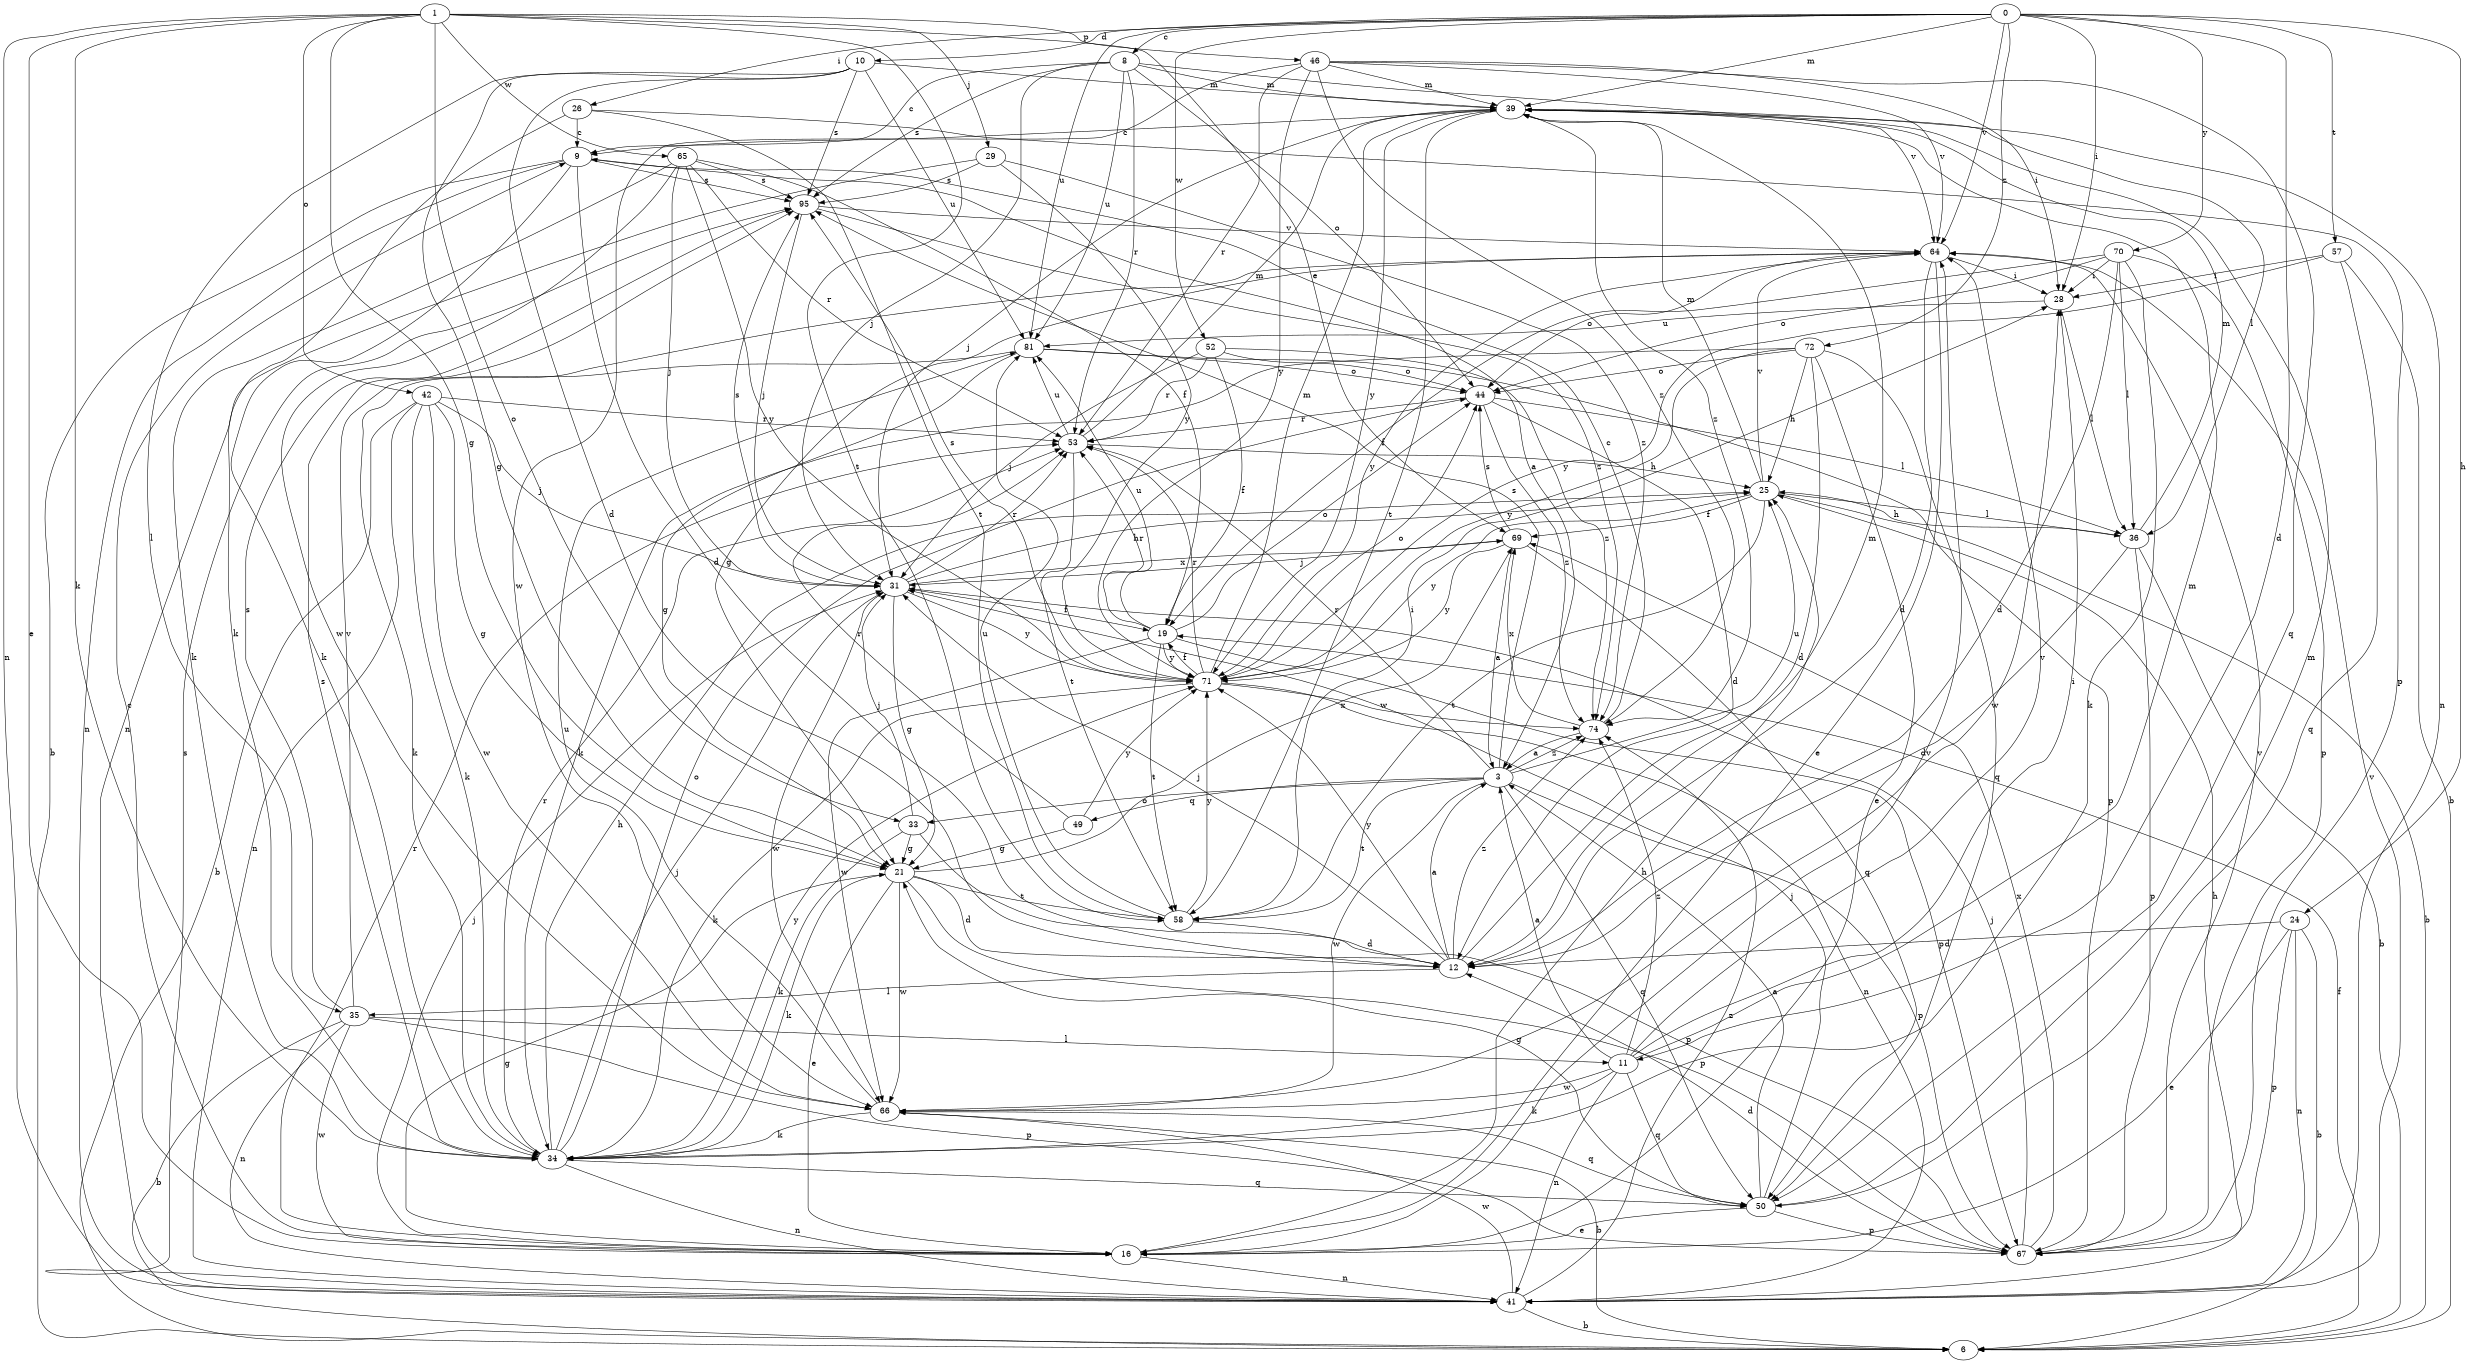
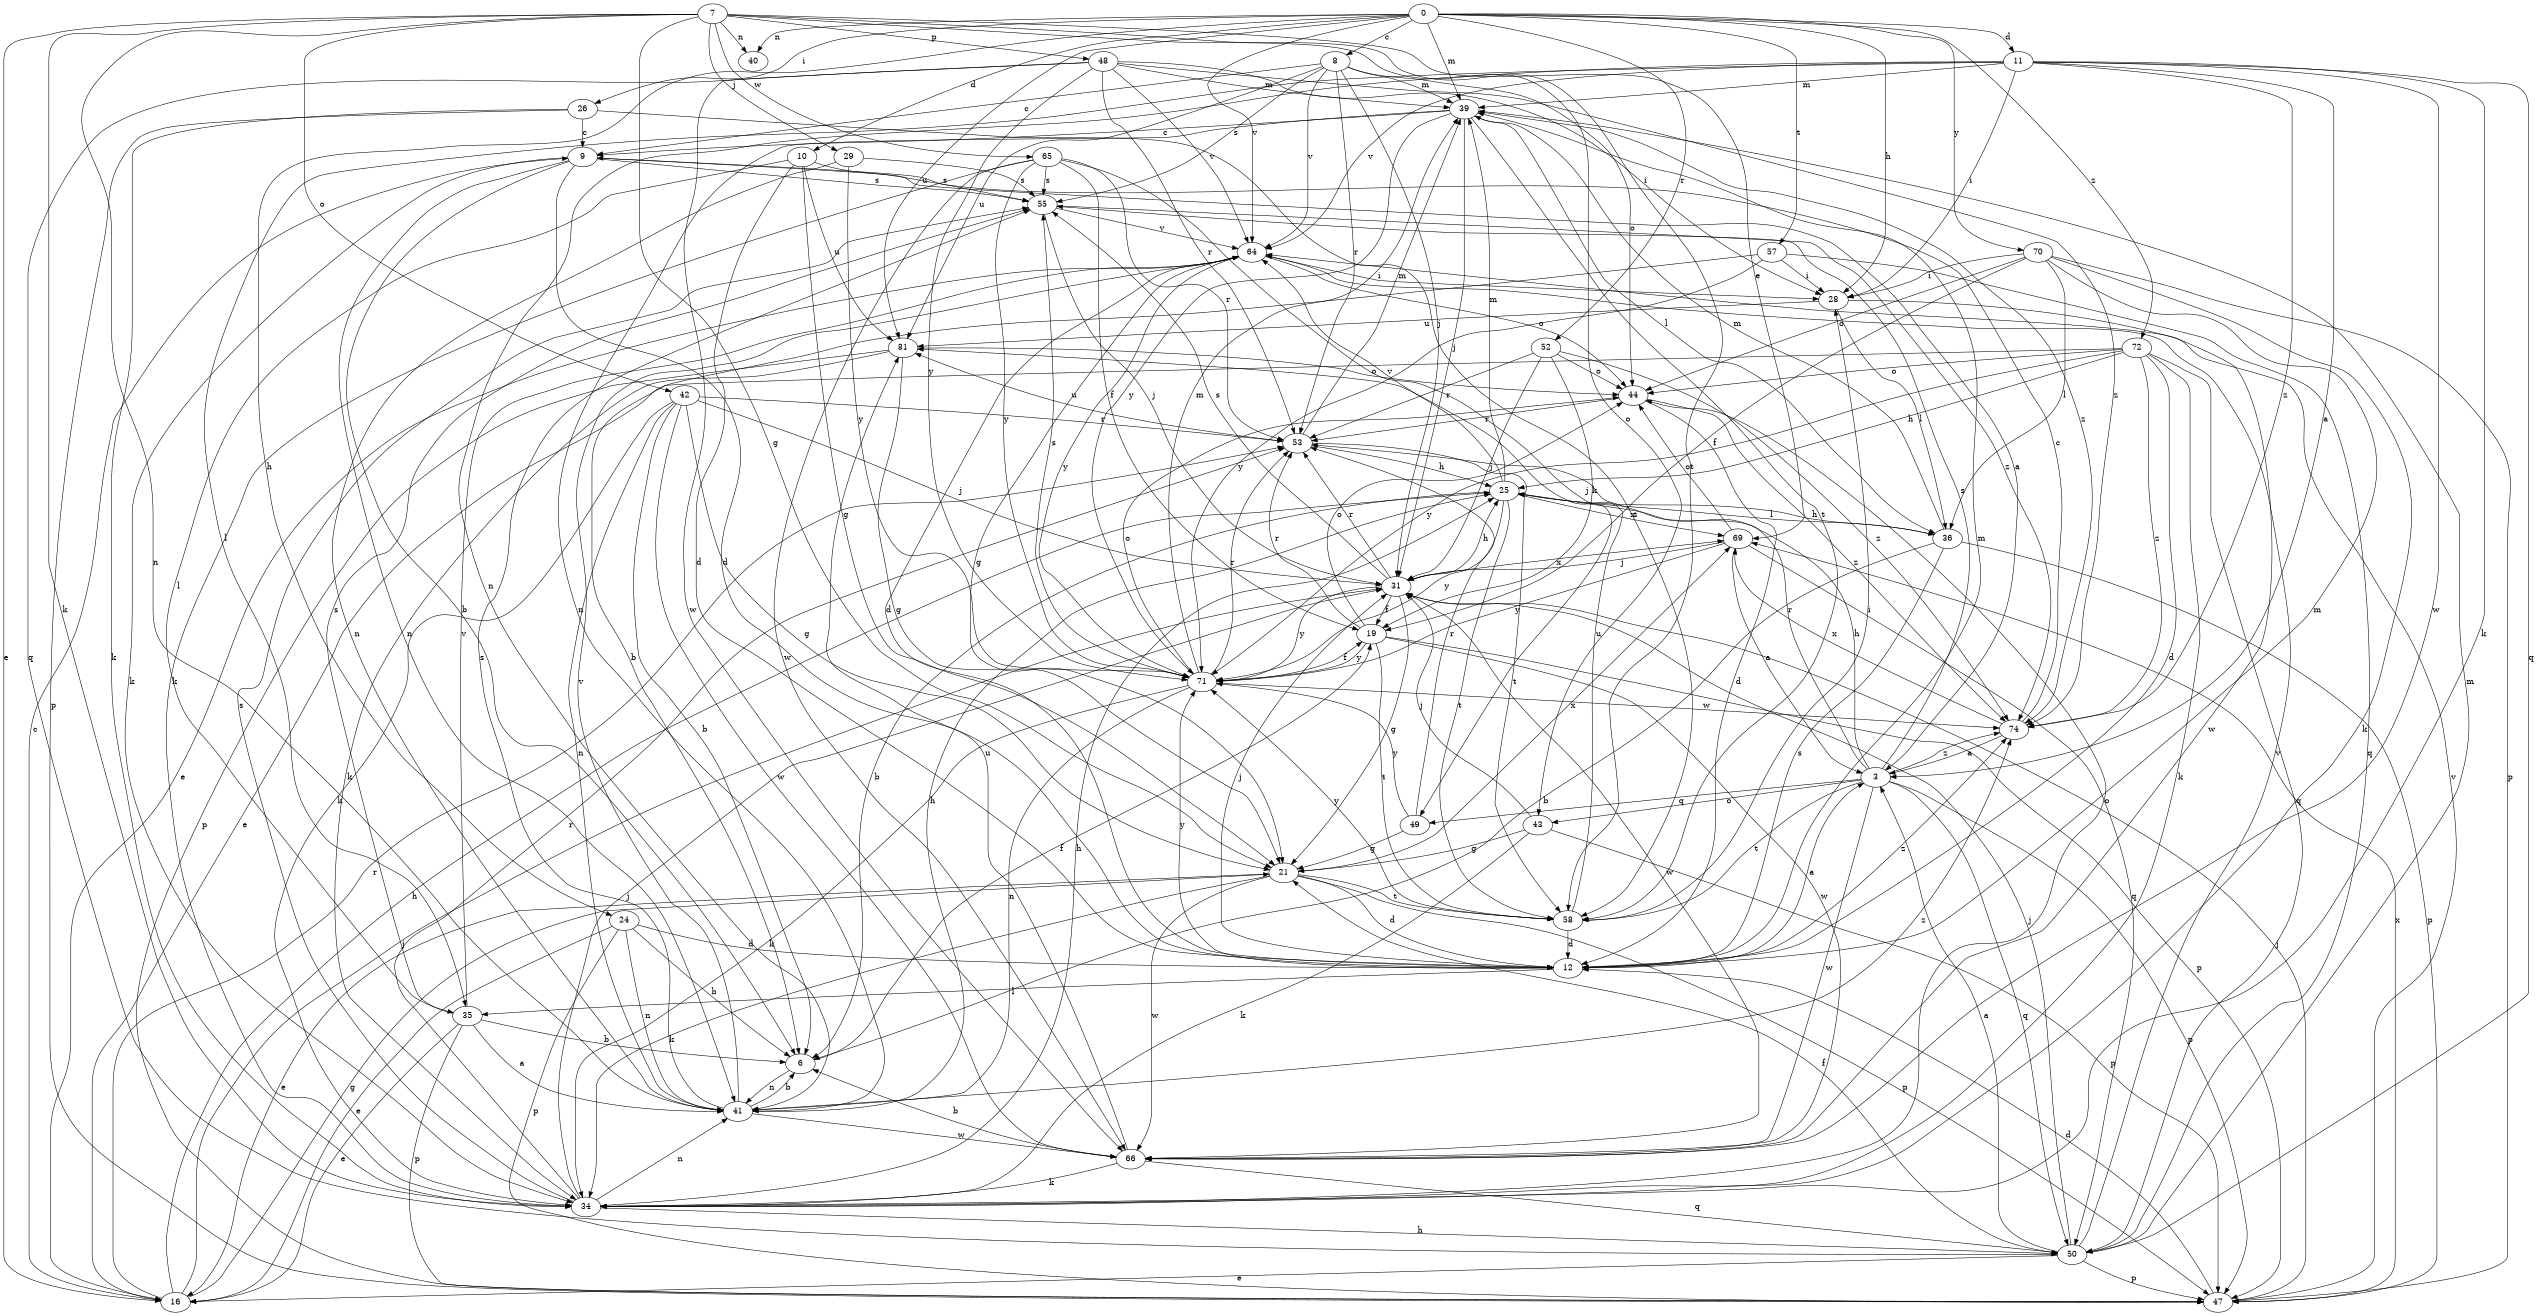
(435, 14) -> (713, 14)
none -> (753, 61)
(1315, 61) -> (1103, 61)
(1167, 86) -> none
(2097, 157) -> (1888, 157)
(1179, 181) -> (1682, 181)
(804, 205) -> (1042, 205)
(1482, 307) -> (2160, 581)
(669, 447) -> (1489, 421)
(1808, 451) -> none
(1488, 467) -> (1688, 467)
(1243, 491) -> (1595, 491)
(1134, 498) -> none
(1708, 515) -> (1633, 515)
(2000, 610) -> (2317, 610)
(1797, 634) -> (1857, 634)
(1923, 754) -> (1800, 754)
(913, 825) -> (1538, 825)
(819, 875) -> none
(1725, 938) -> (2197, 368)
(1670, 949) -> (2064, 905)
(986, 1040) -> (688, 138)
(1519, 1040) -> (1824, 1064)
(322, 1135) -> (343, 1159)
(243, 1159) -> (522, 1064)
(1258, 1183) -> (1420, 1231)
(2022, 1255) -> (2218, 1302)
(1316, 1278) -> (769, 1084)
